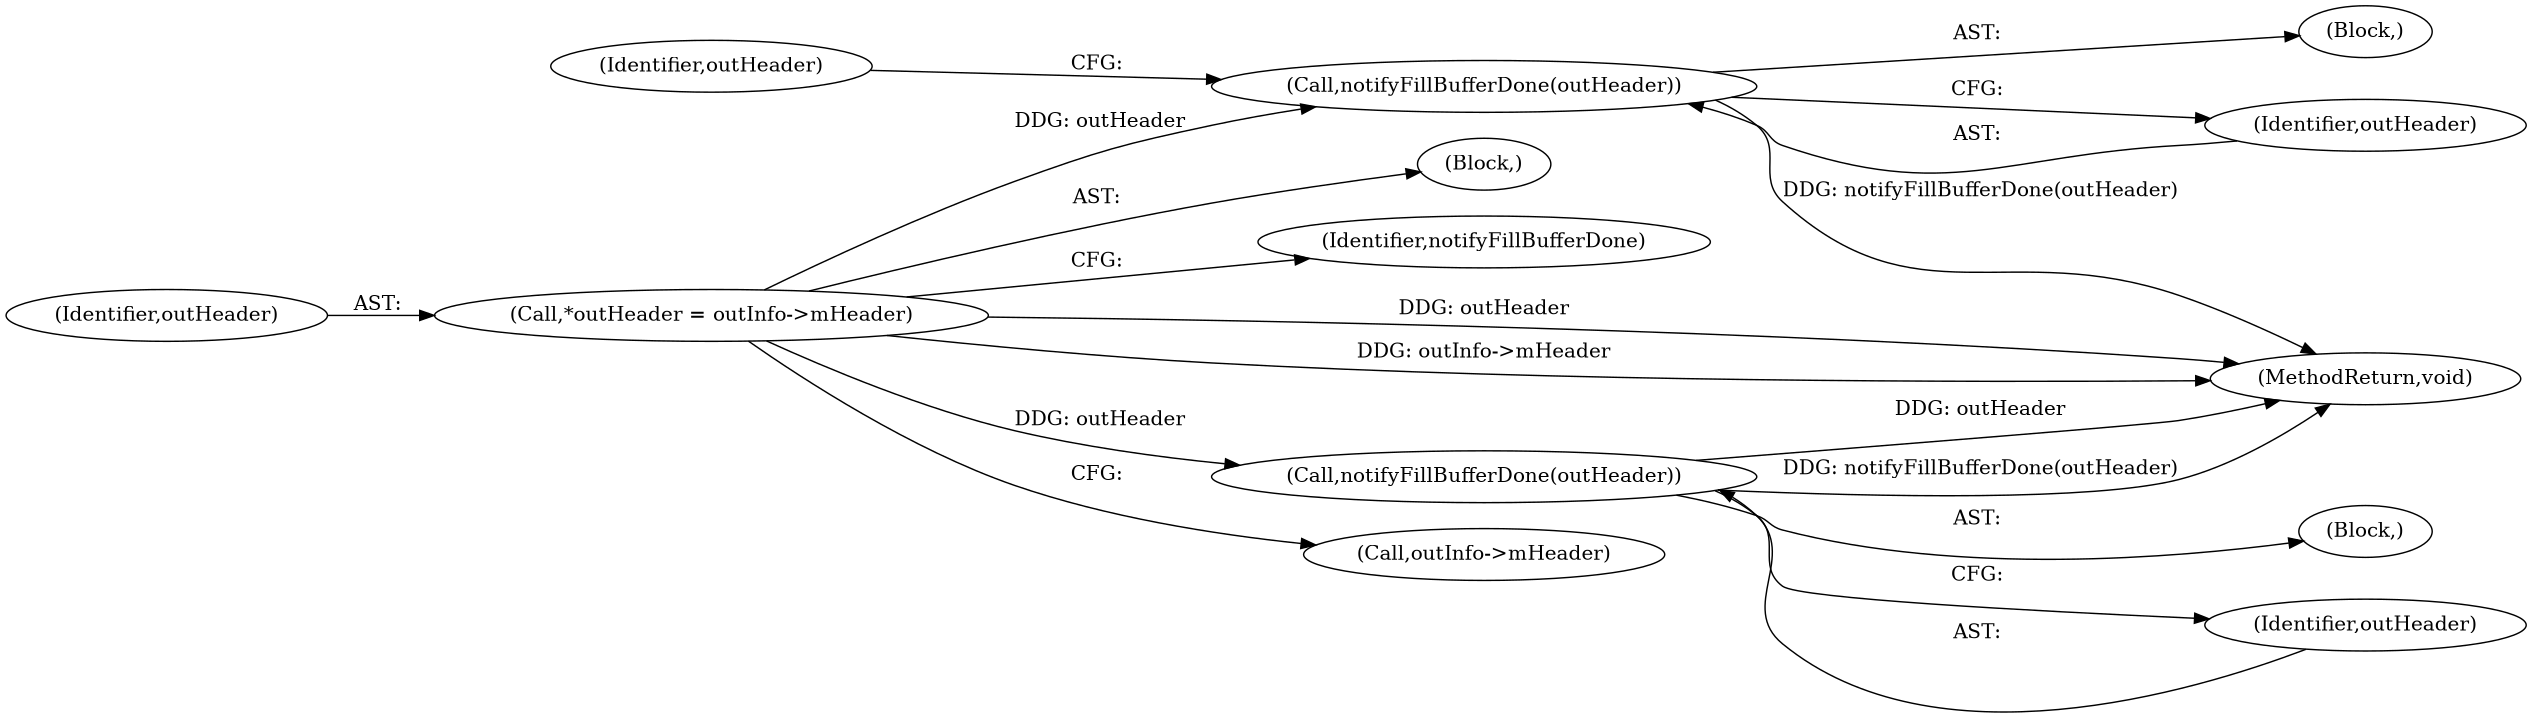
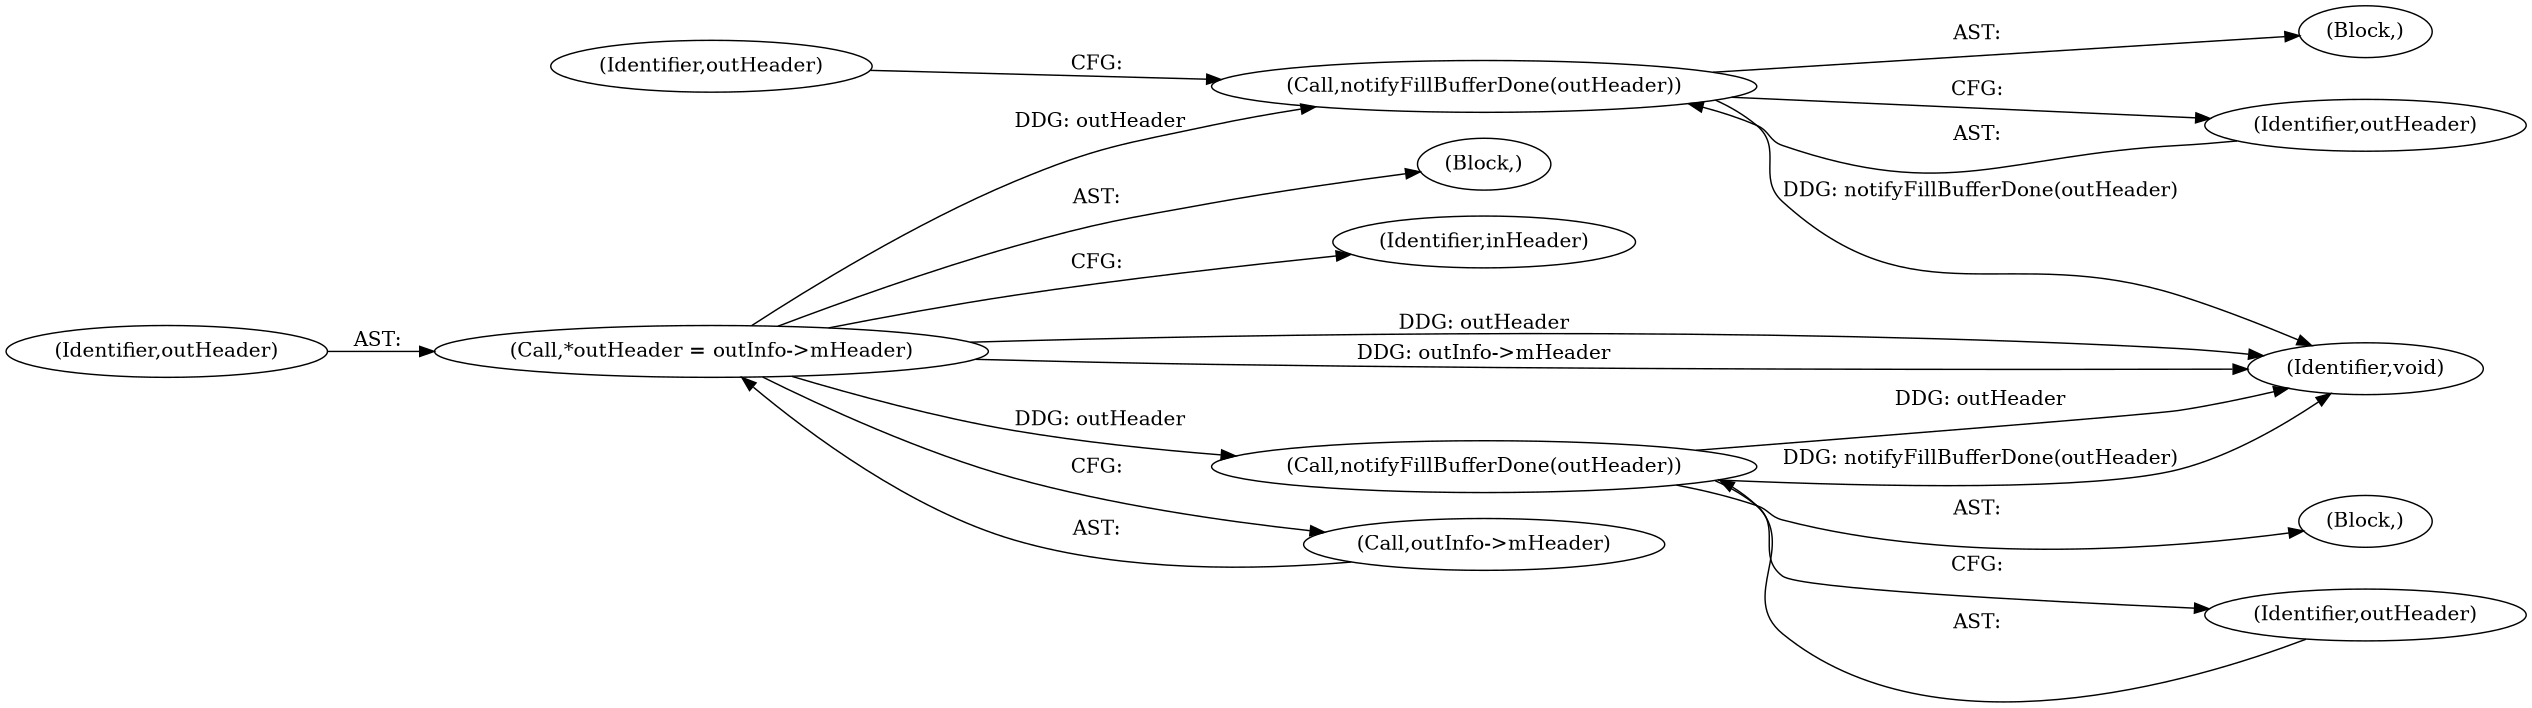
(1484, 242) -> (1484, 242)
(2366, 379) -> (2366, 369)
none -> (1031, 544)
